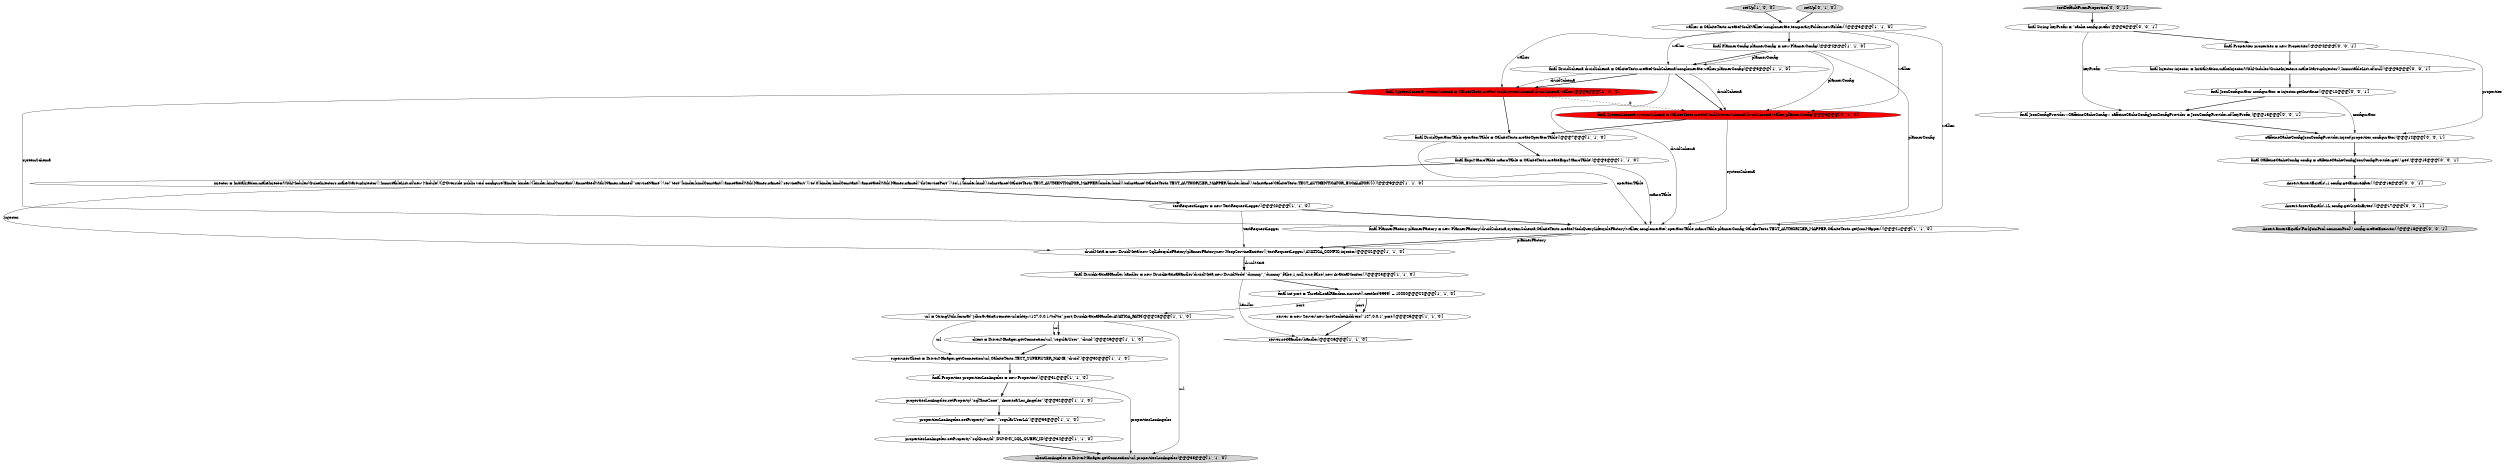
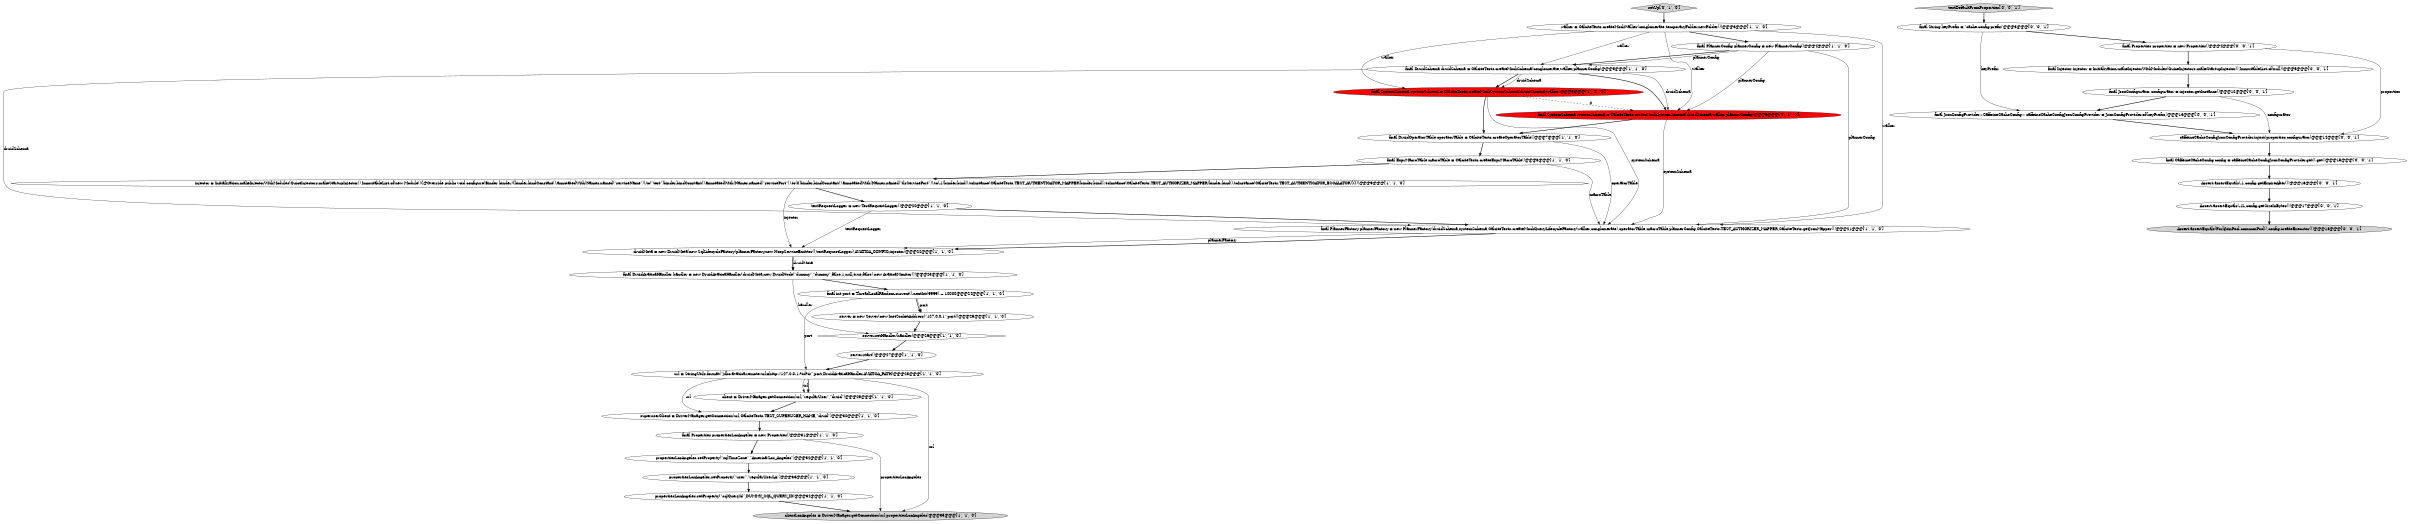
(1759, 8) -> none
(1820, 8) -> (1664, 8)
none -> (886, 355)
